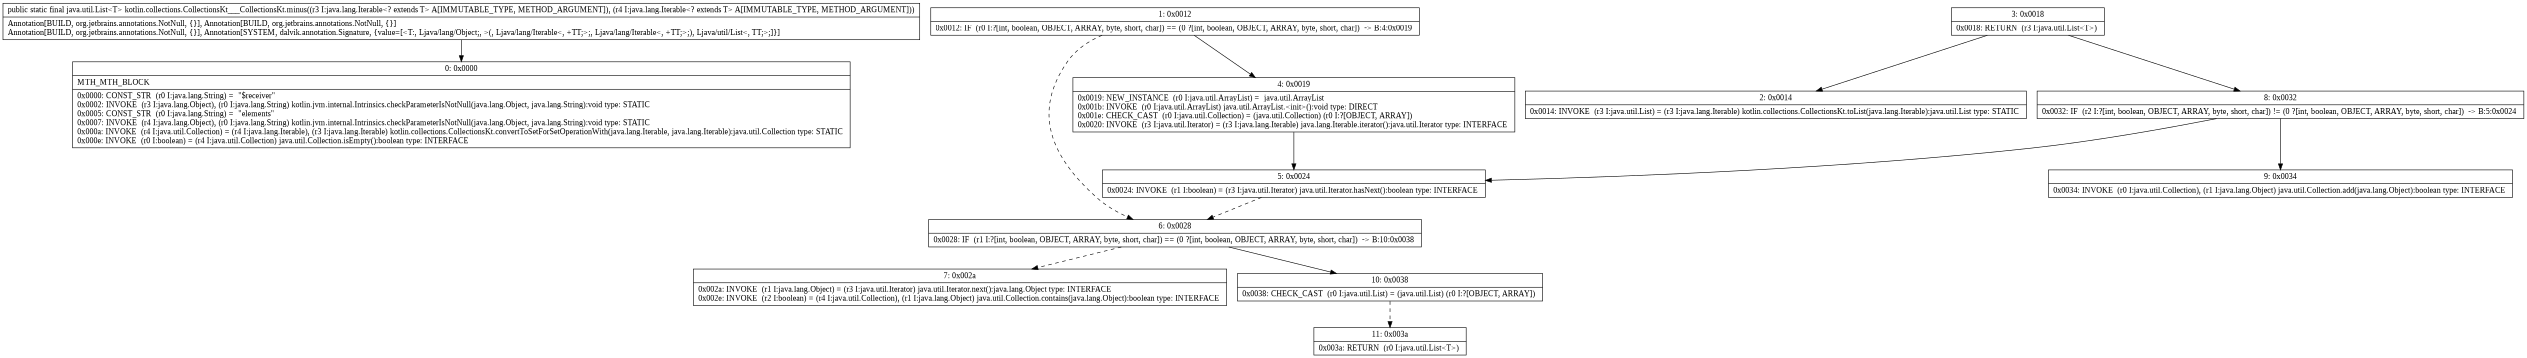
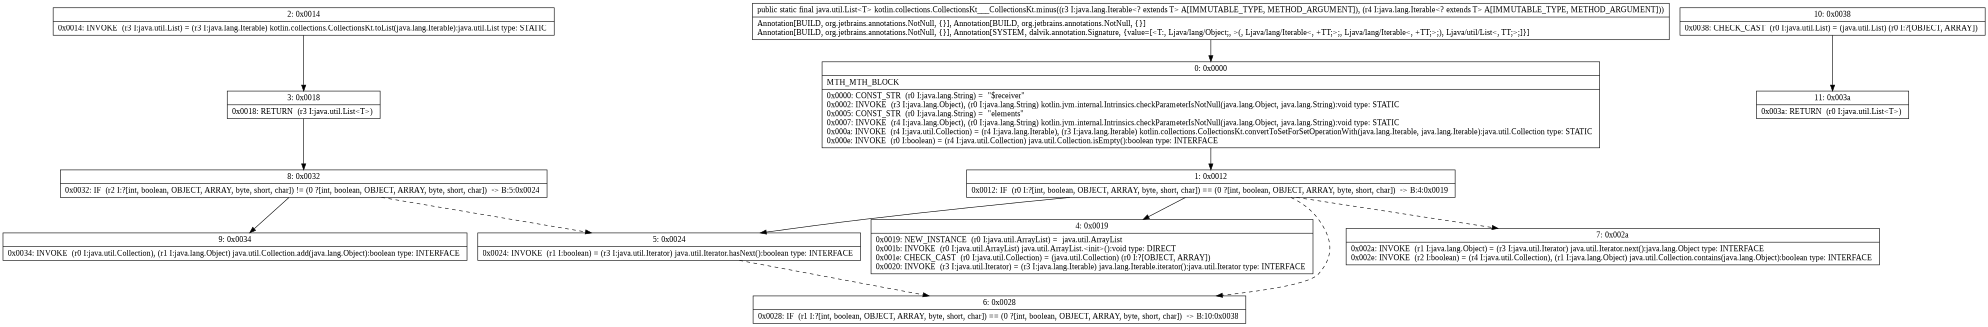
(1905, 62) -> (304, 60)
(1294, 148) -> (918, 213)
none -> (1211, 156)
(1855, 164) -> (483, 215)
(1080, 257) -> (1394, 212)
(1280, 260) -> none
(1390, 311) -> (1833, 60)
